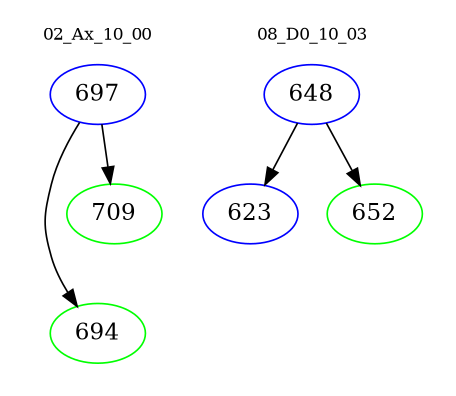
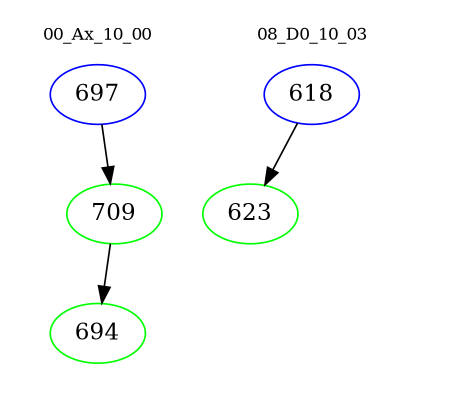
(98, 36) -> (98, 36)
(312, 95) -> (312, 95)
(47, 206) -> (107, 265)
(250, 214) -> (250, 214)
(375, 214) -> none
